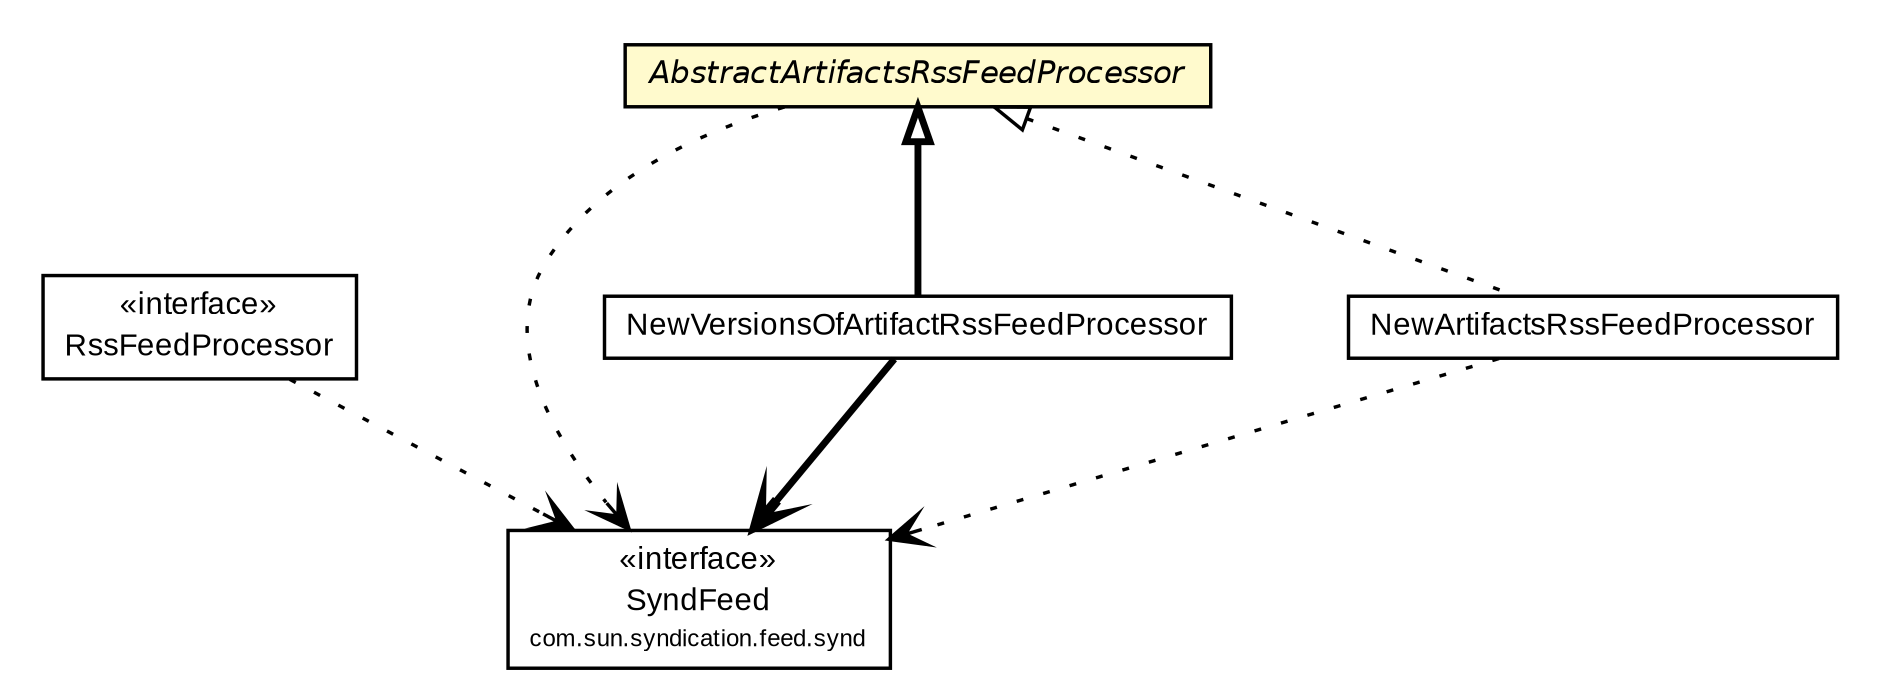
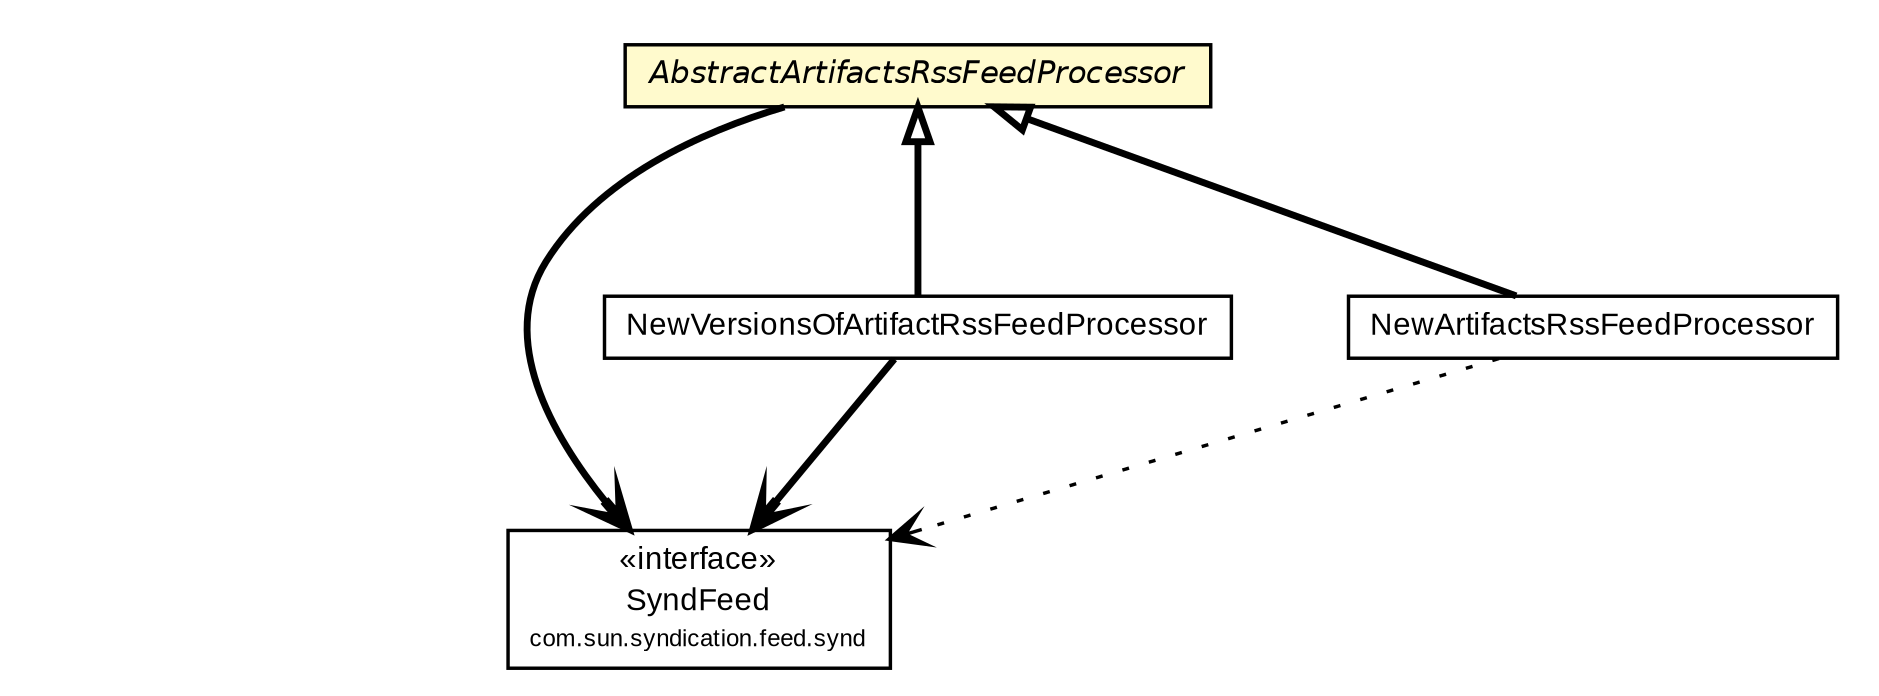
(1271, 207) -> (1271, 207)
(554, 251) -> (554, 251)
(198, 327) -> none
